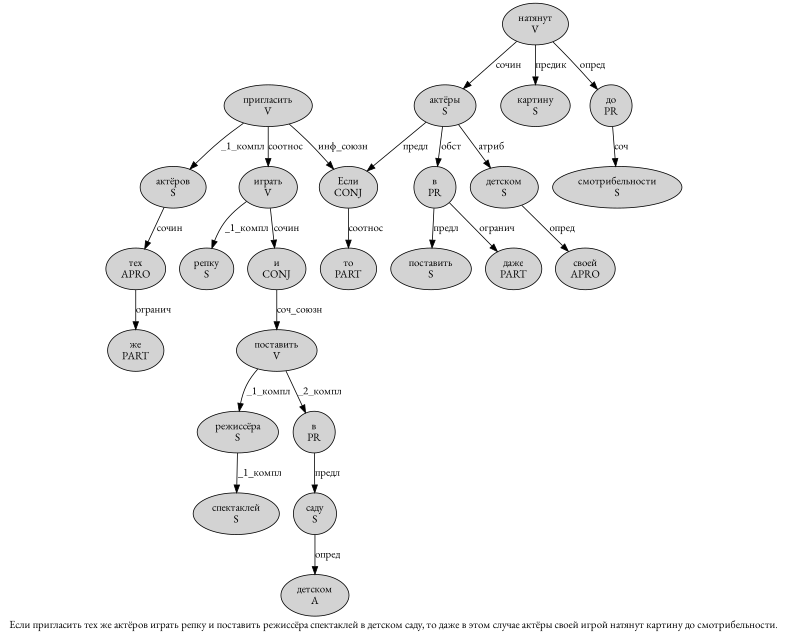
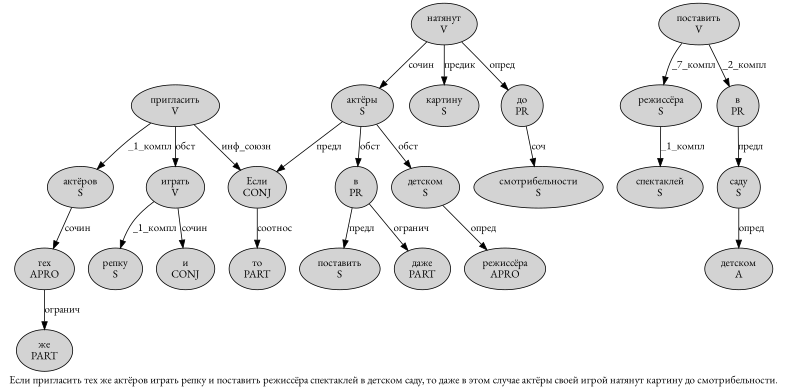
(286, 146) -> (186, 146)
(492, 146) -> (408, 146)
(585, 269) -> (505, 269)
(277, 306) -> none
(269, 391) -> (694, 65)
